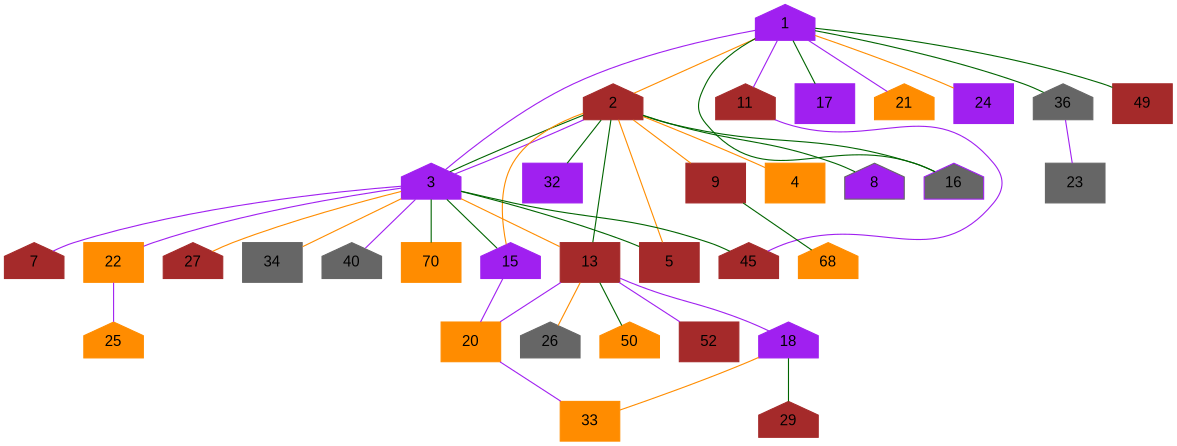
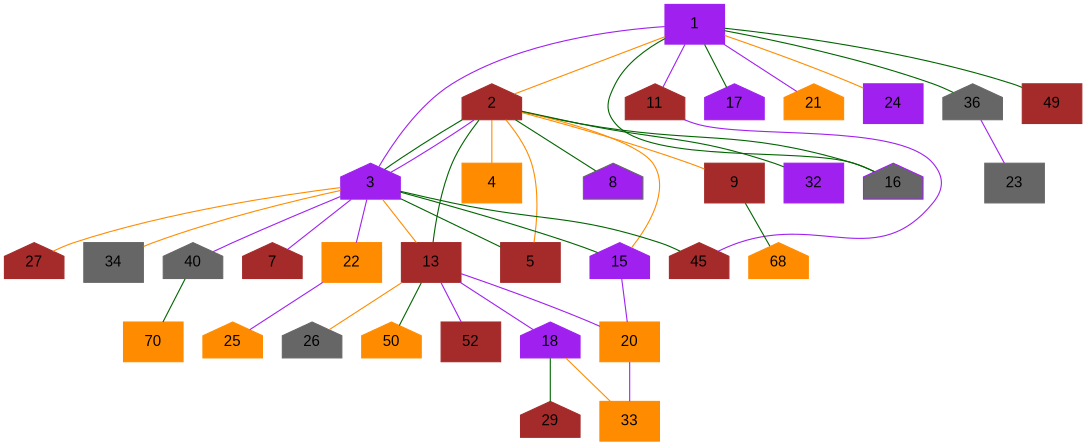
(785, 24) -> (695, 24)
(825, 104) -> (734, 104)
(431, 221) -> (174, 300)
